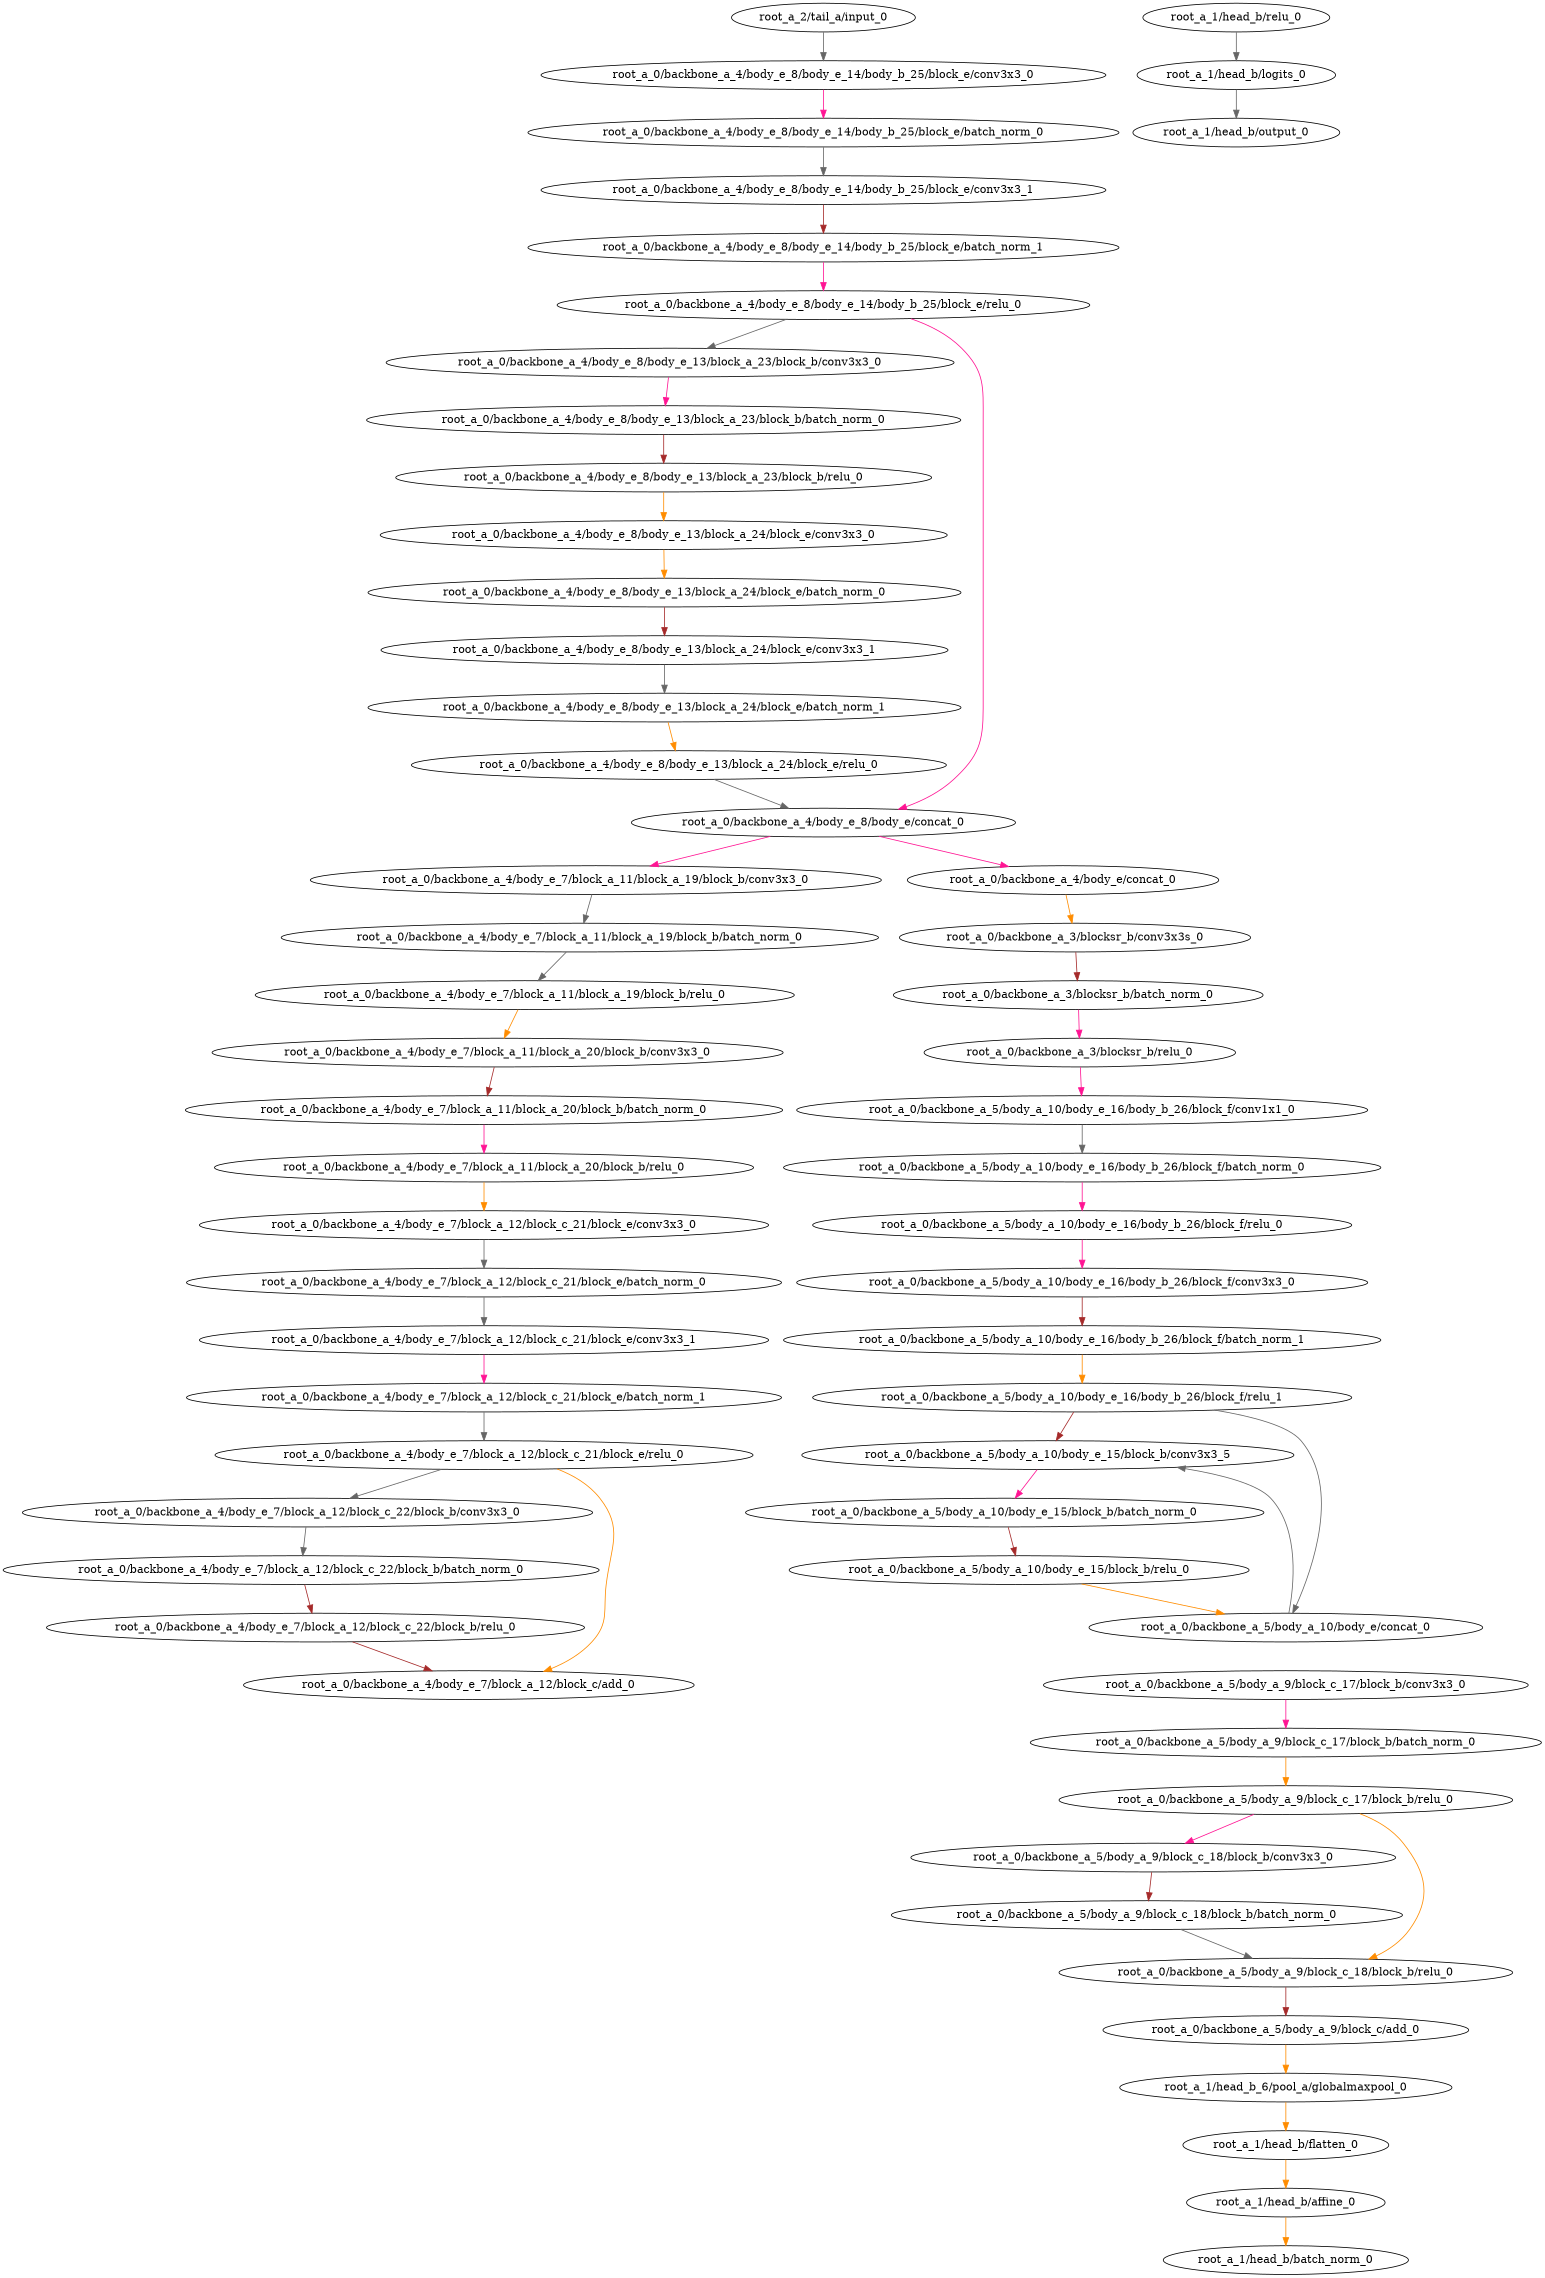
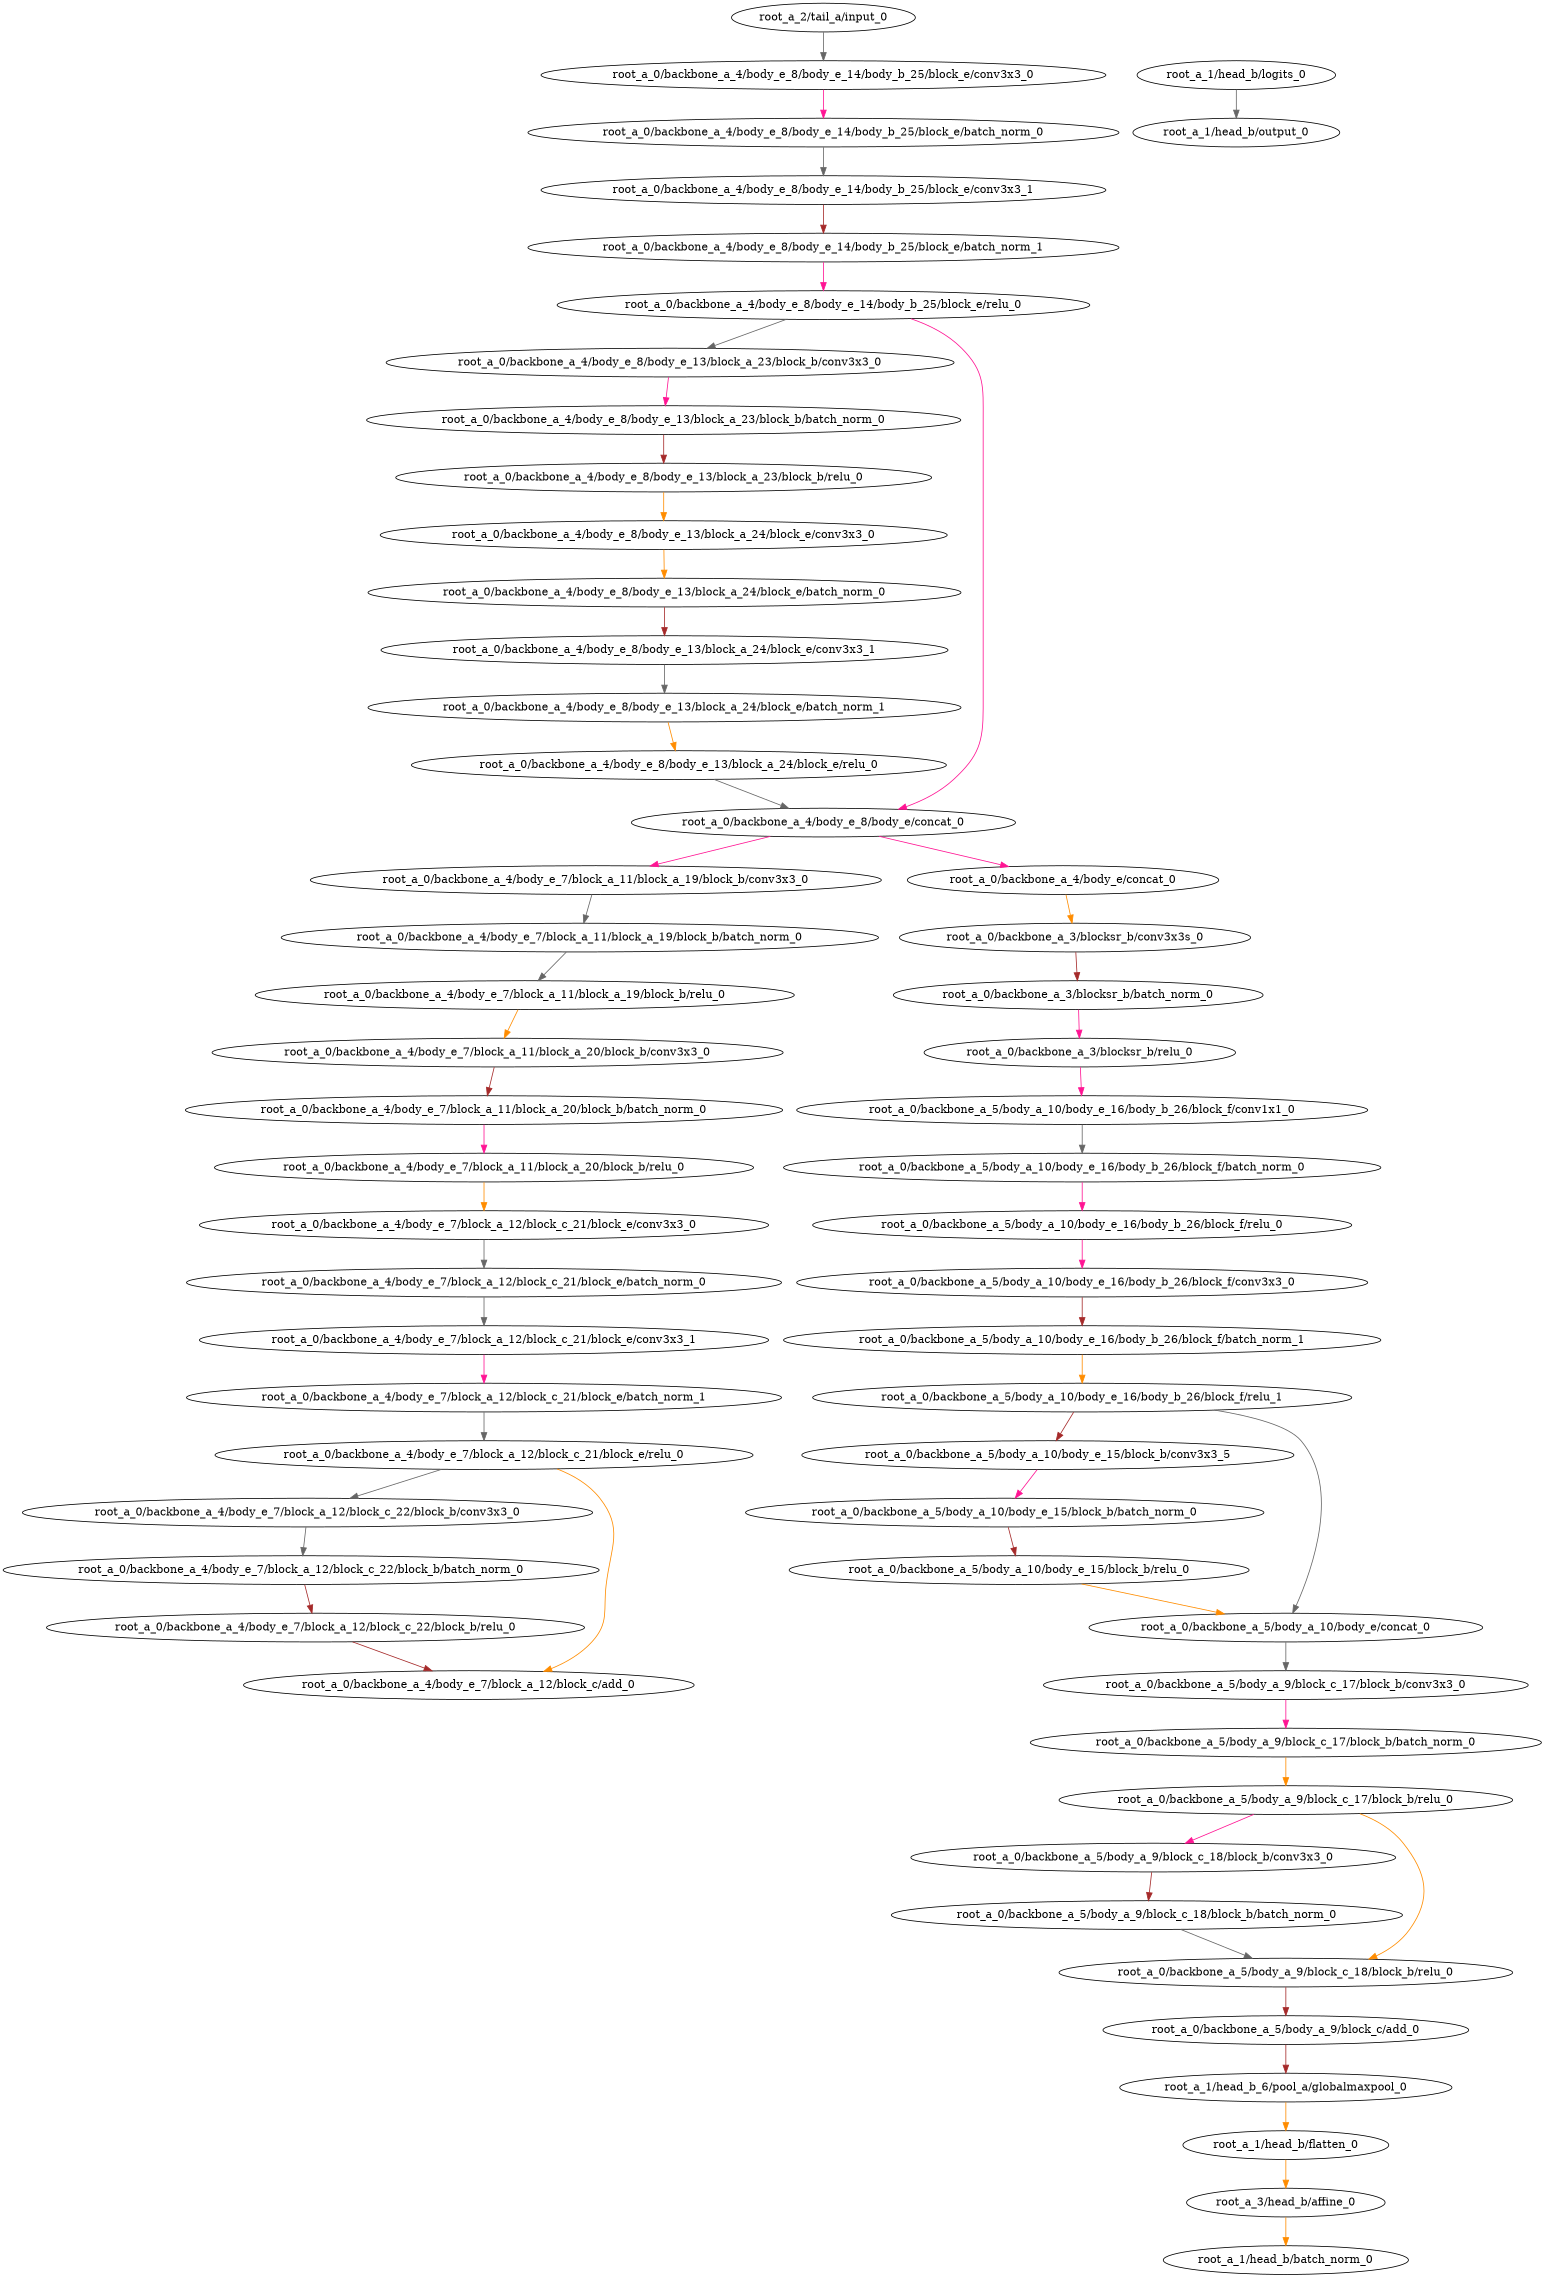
(1236, 18) -> none
(1279, 1510) -> (1286, 1652)
(1286, 2055) -> (1286, 2055)
(1286, 2203) -> (1286, 2203)
